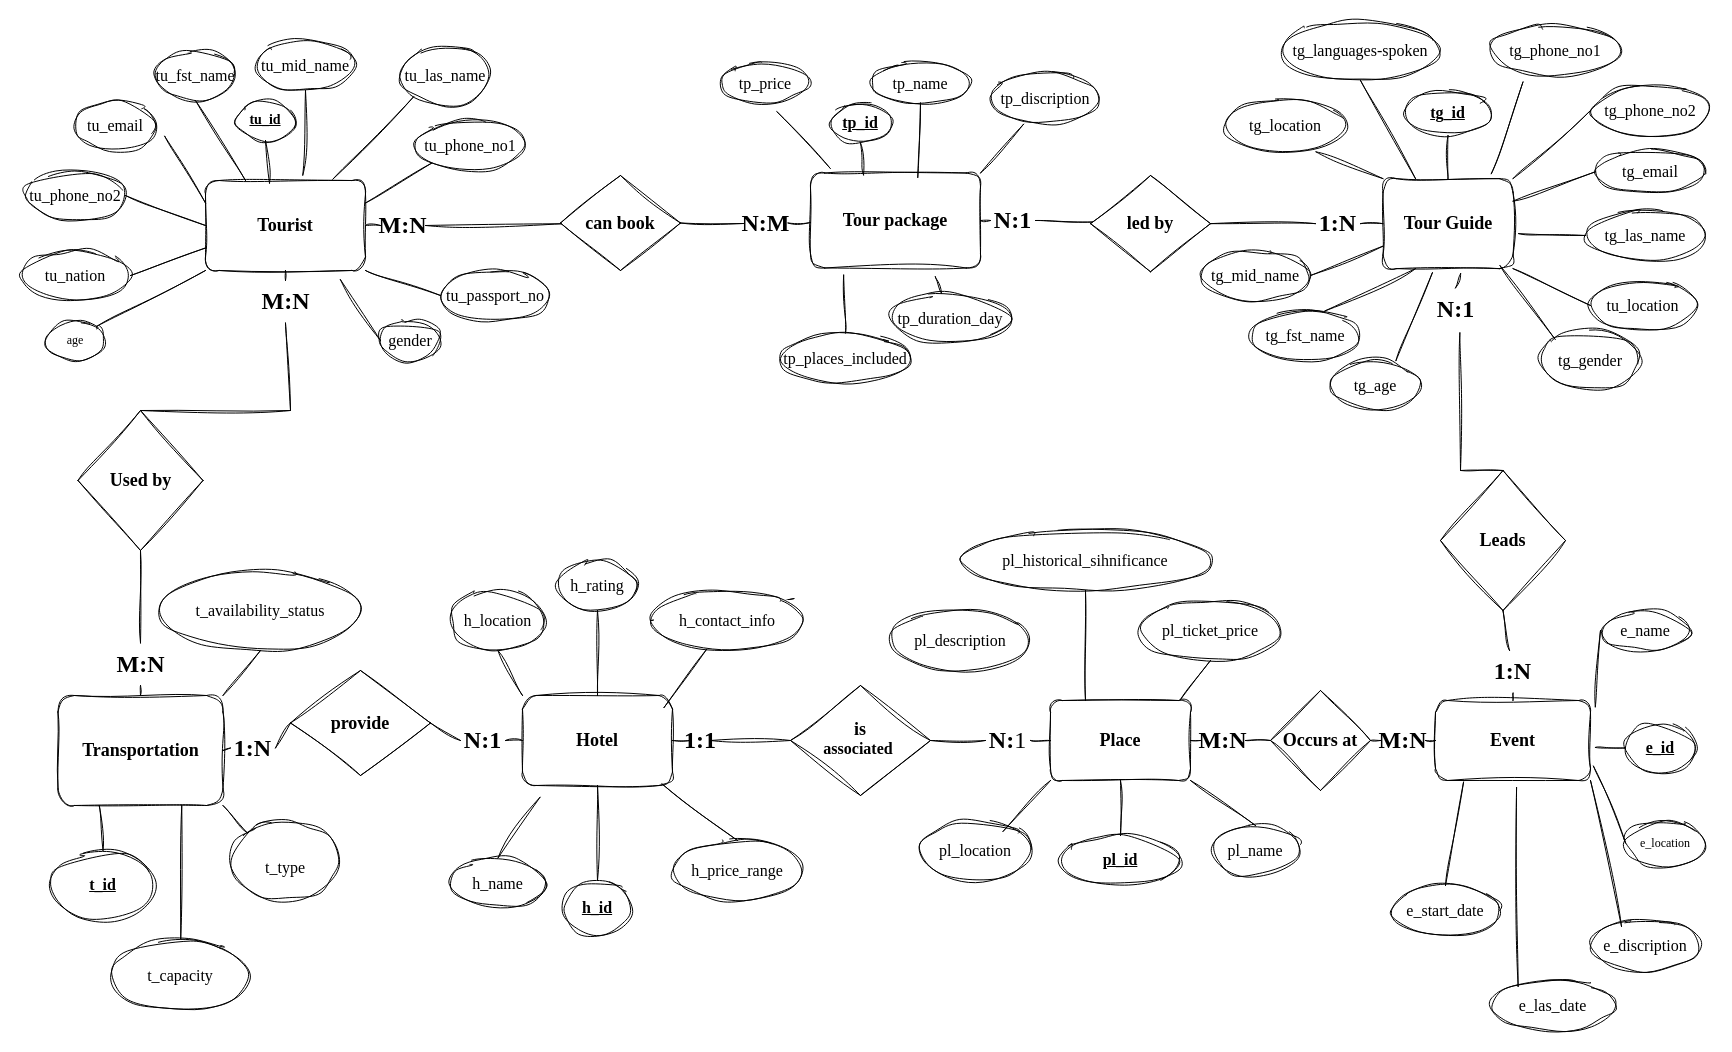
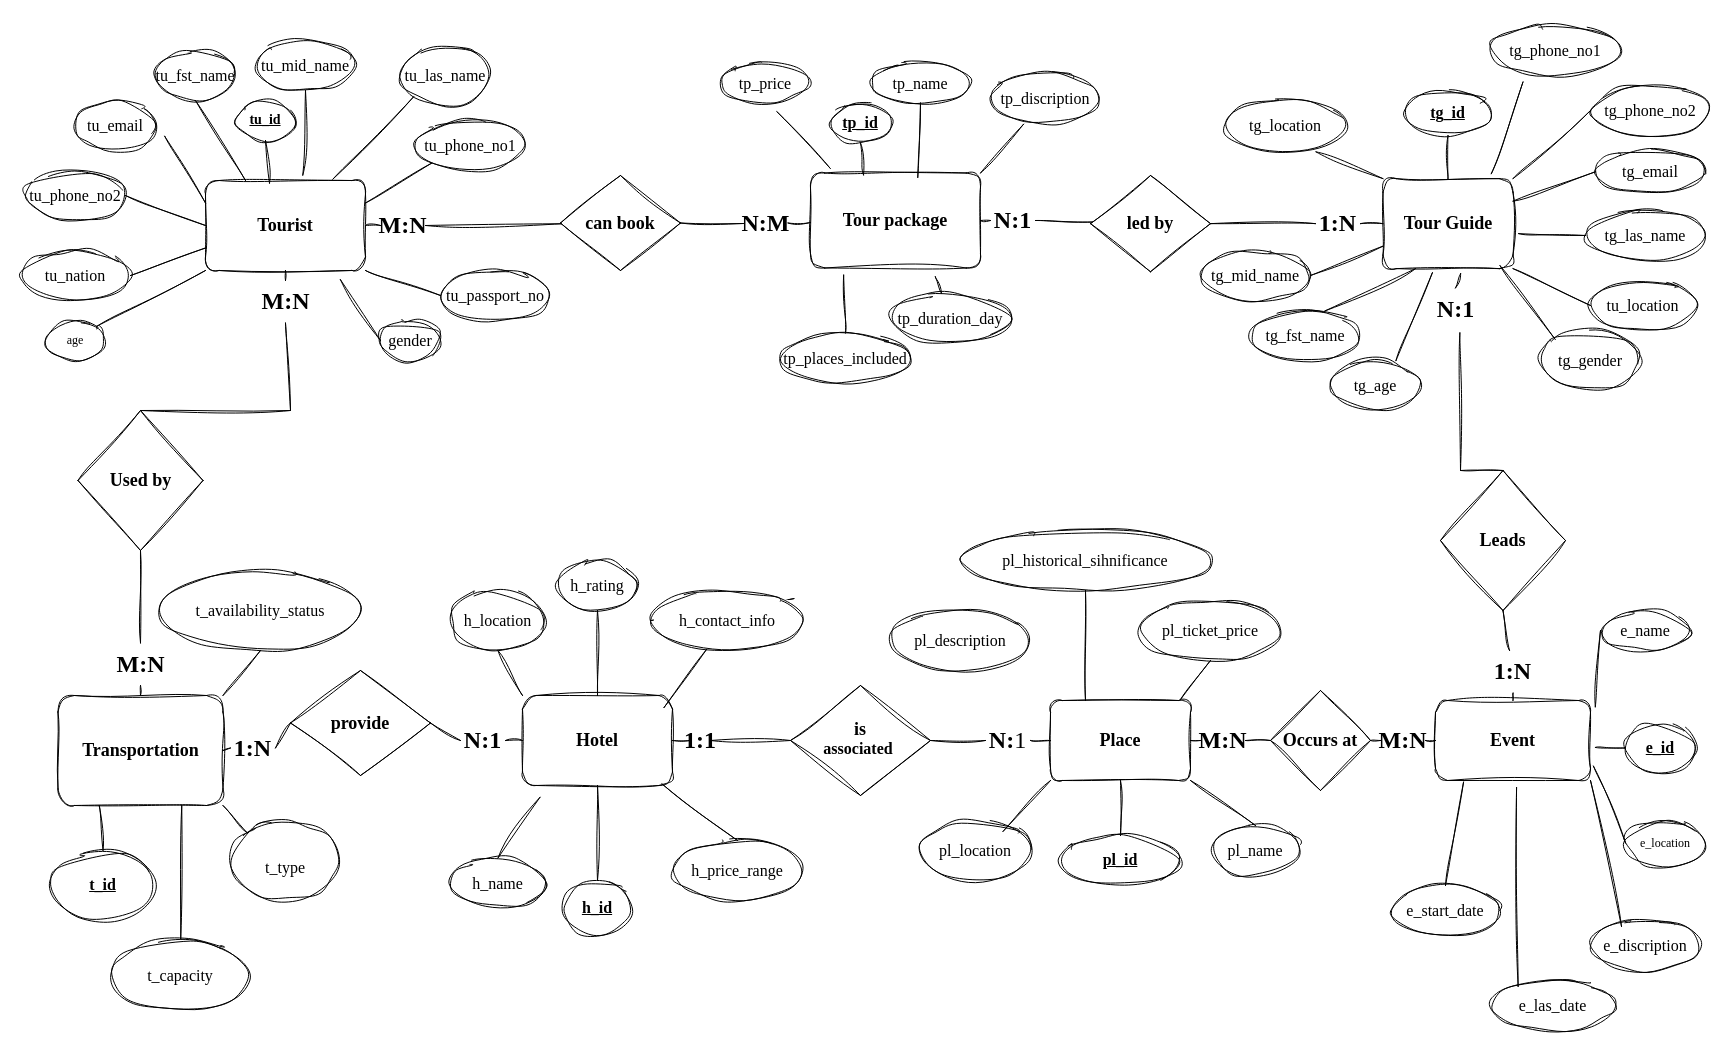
(1361, 51) -> none
(1388, 129) -> none
